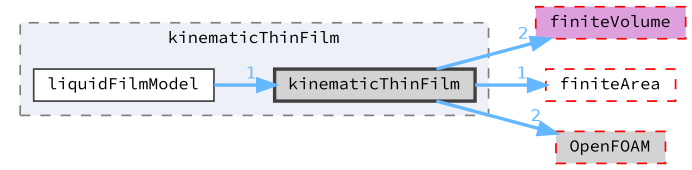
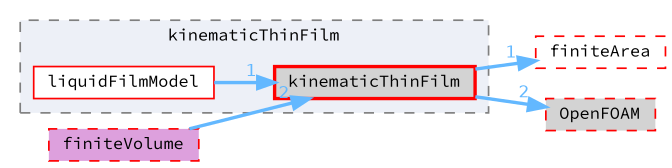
(477, 58) -> (241, 116)
(124, 85) -> (124, 83)
(375, 85) -> (375, 83)
